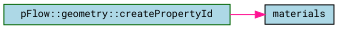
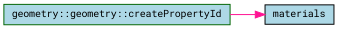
(117, 15) -> (117, 15)
